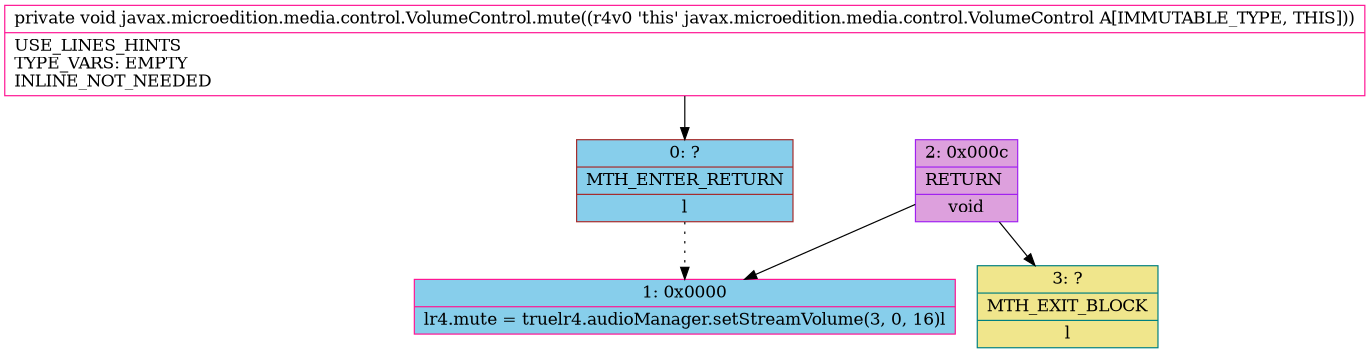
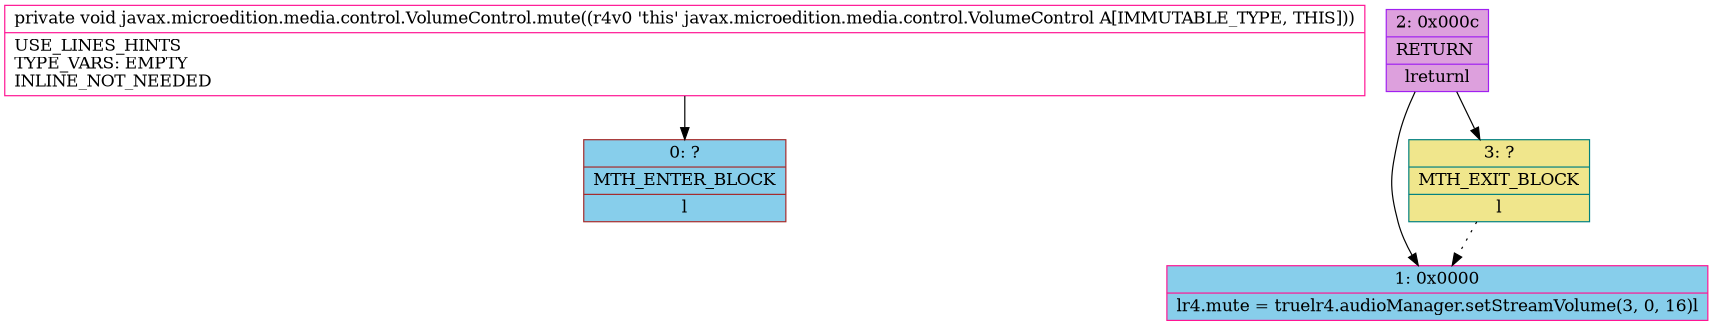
(685, 180) -> (685, 180)
(967, 207) -> (1437, 77)
(685, 245) -> (1467, 238)
